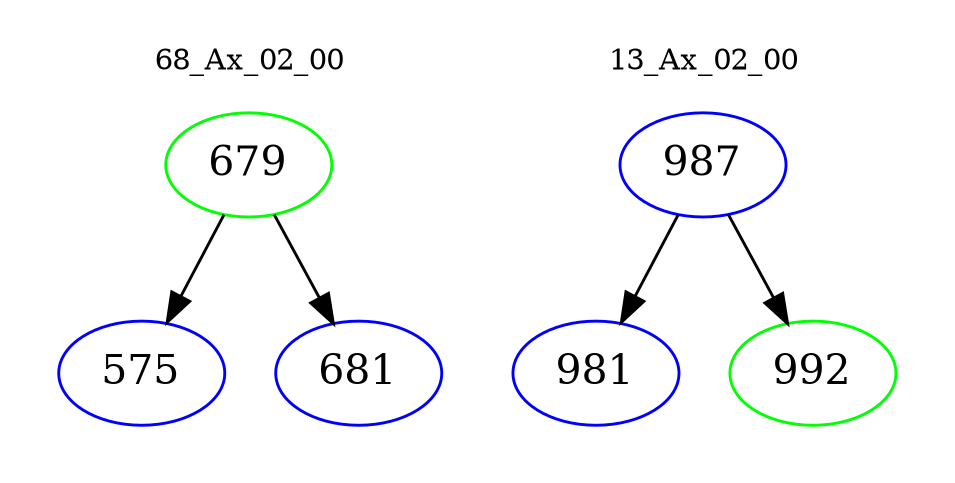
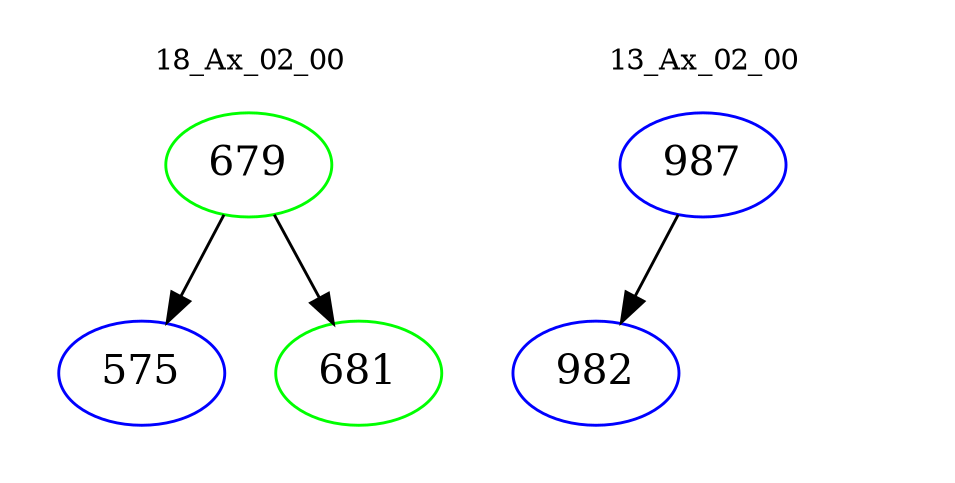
(250, 62) -> (250, 62)
(359, 373) -> (359, 373)
(596, 373) -> (596, 373)
(813, 373) -> none
